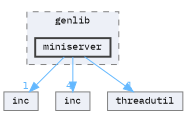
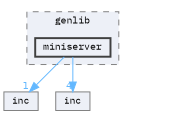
(145, 101) -> none
